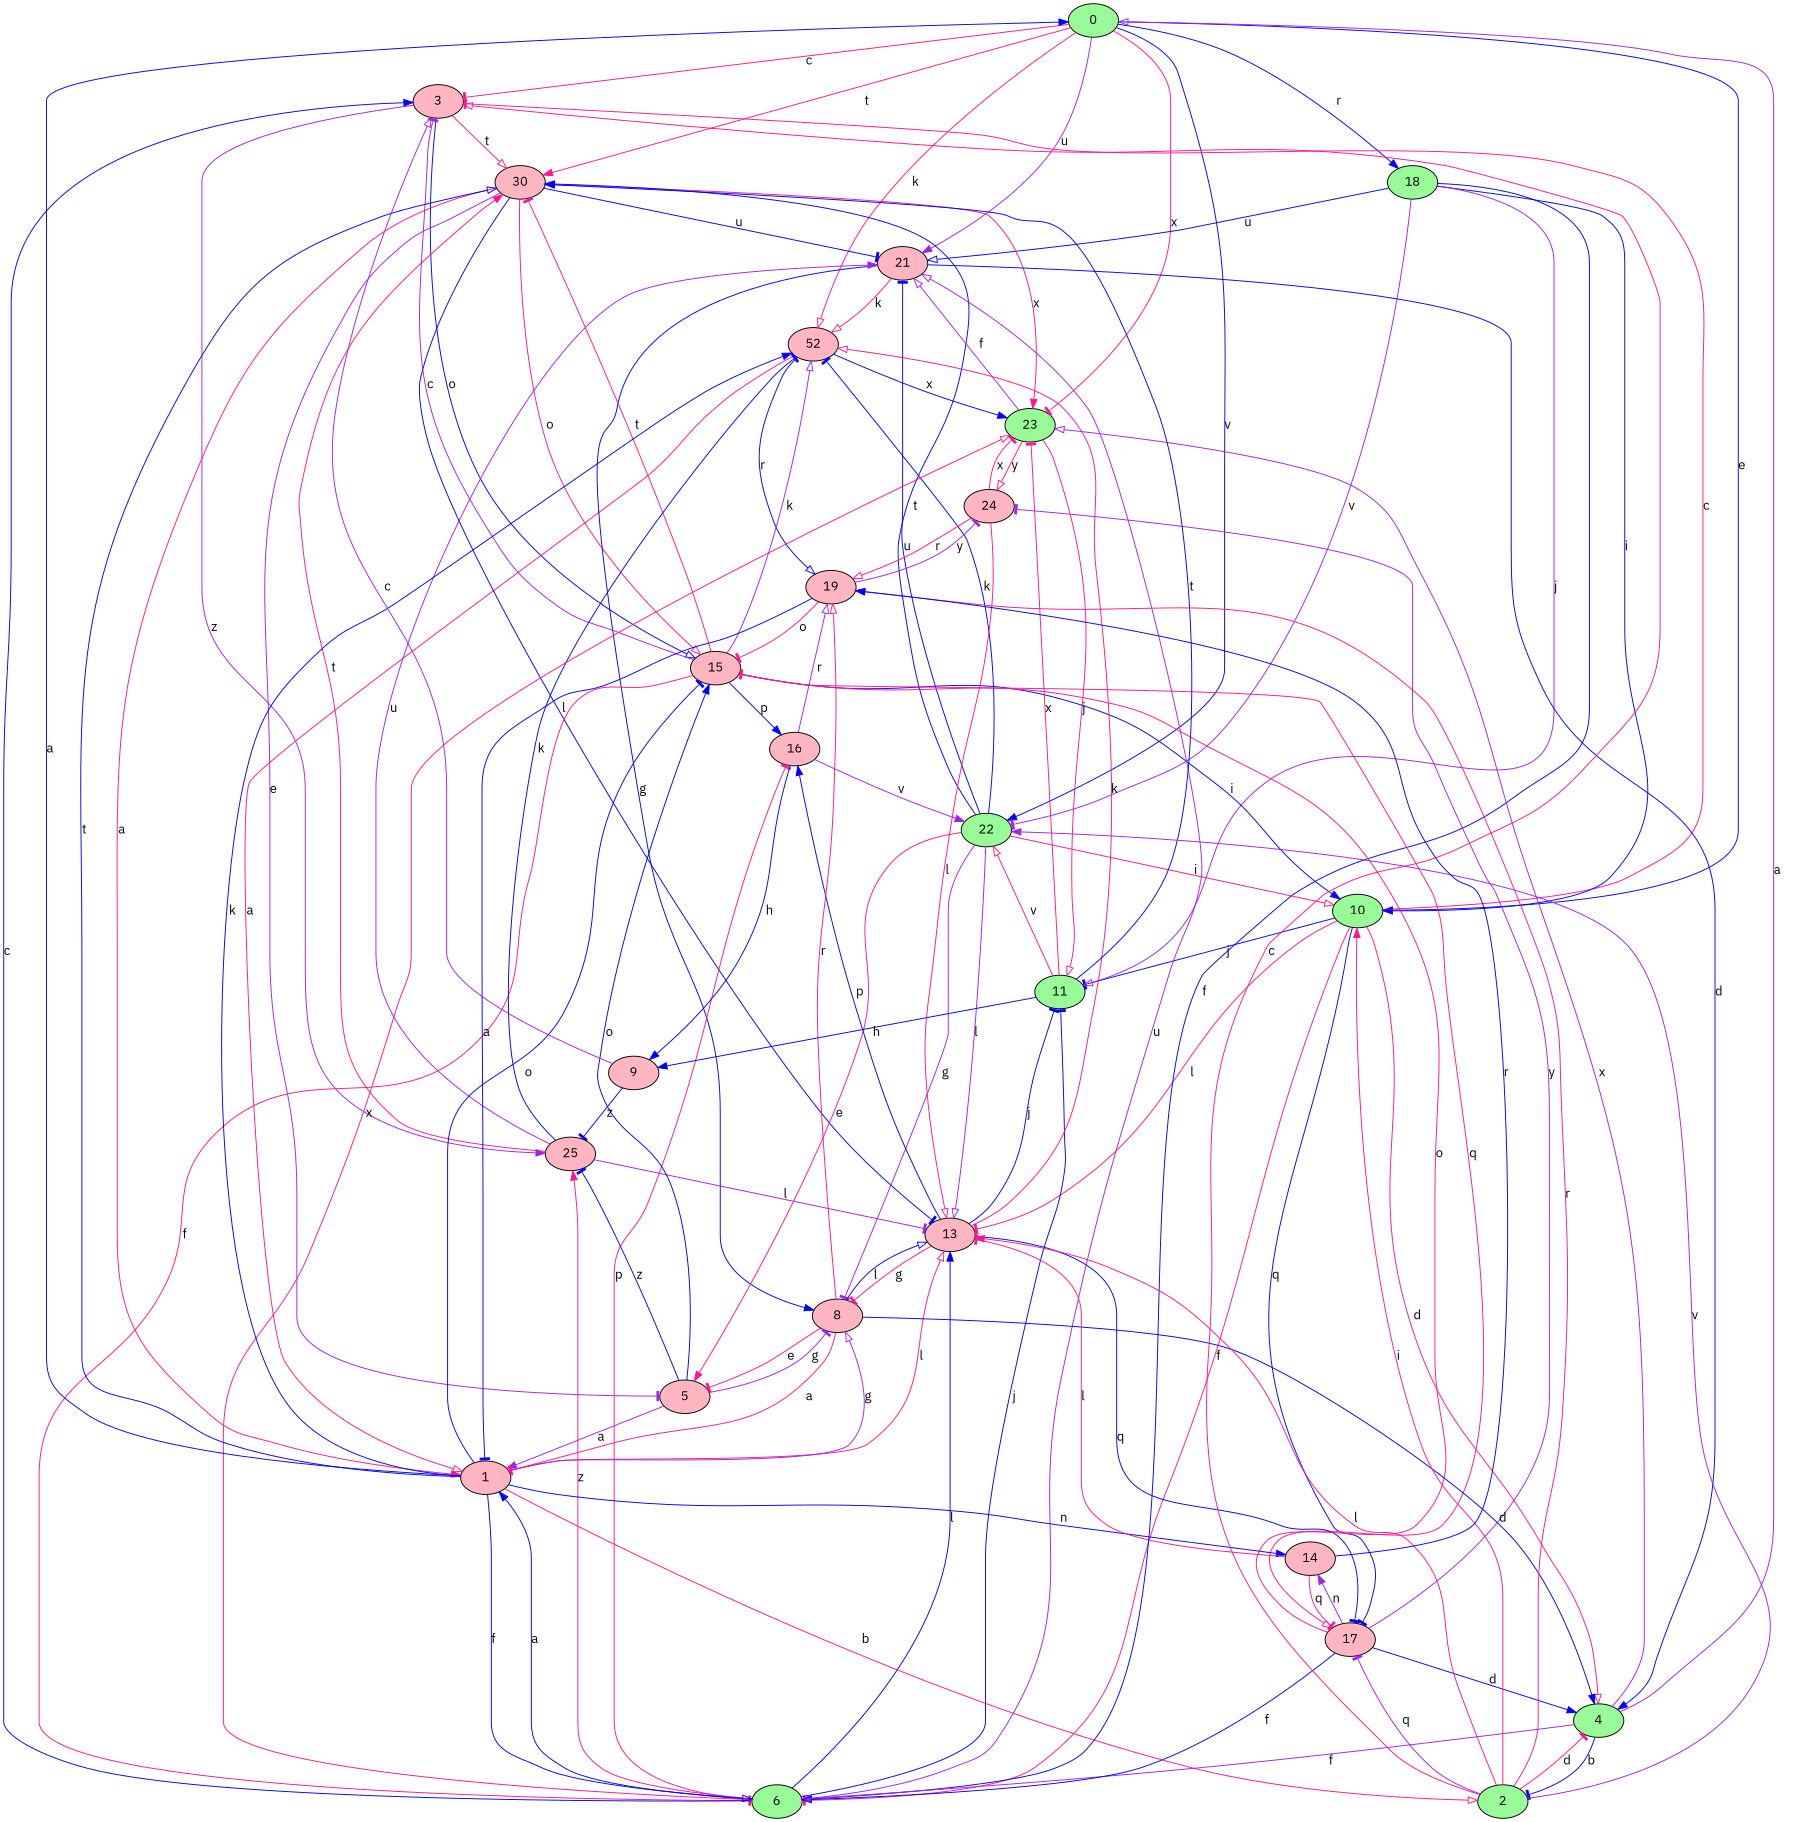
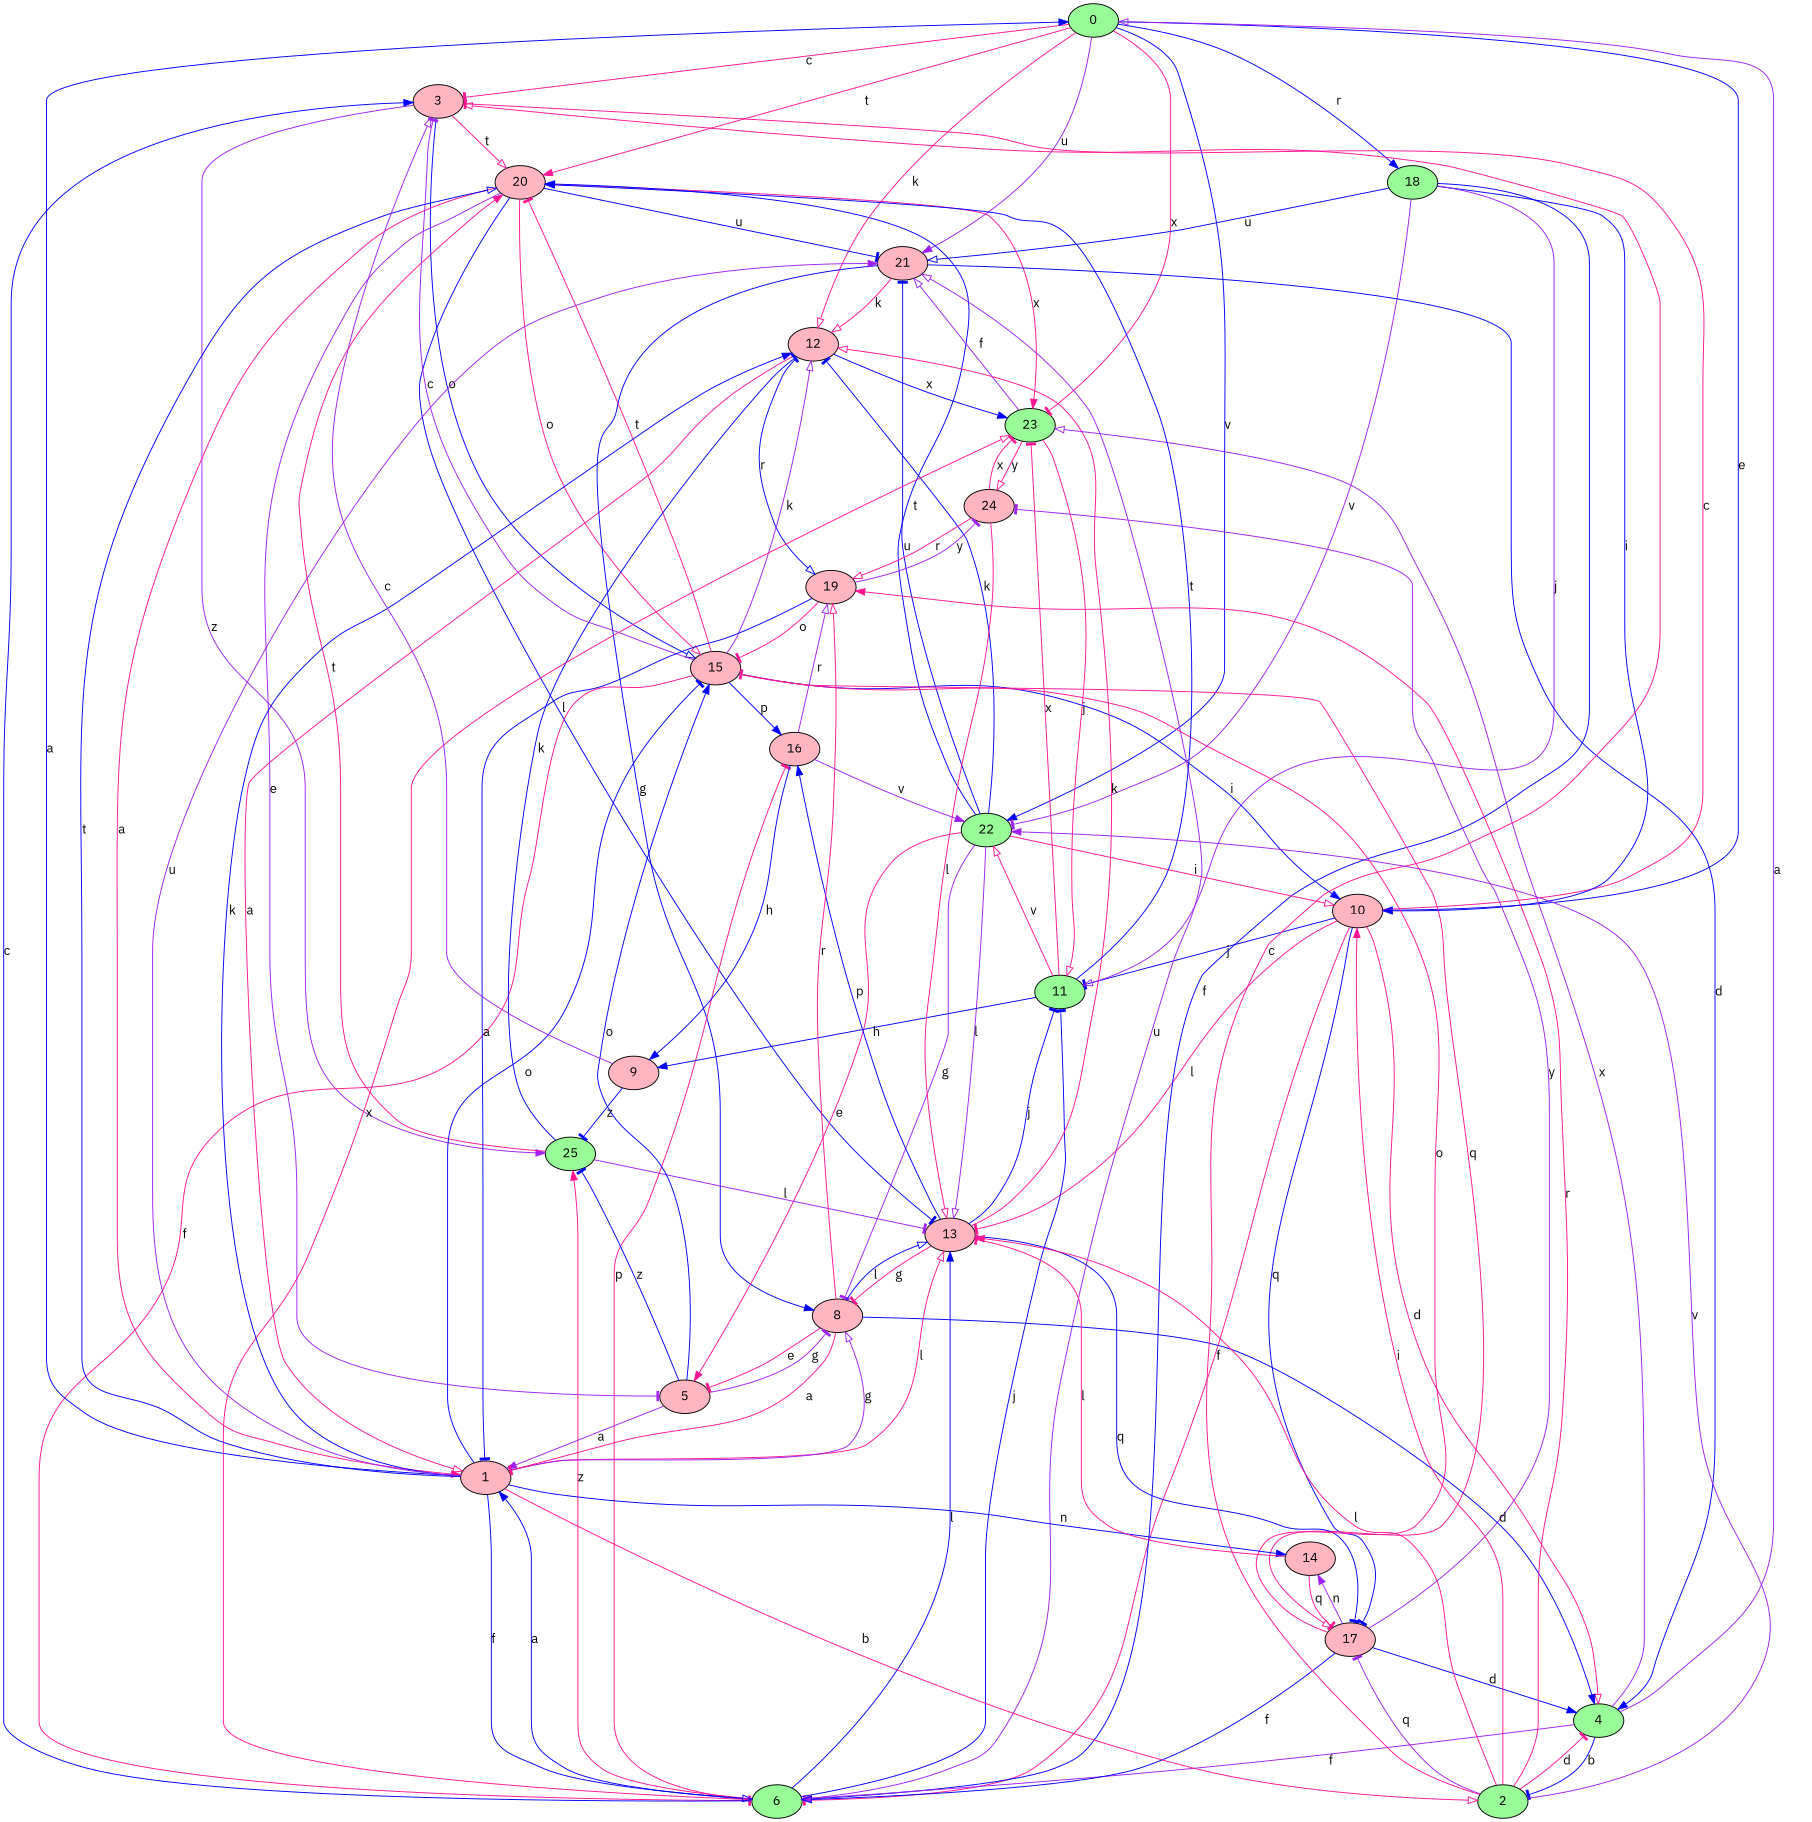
(520, 182) -> (520, 182)
(813, 344) -> (813, 344)
(422, 608) -> (205, 771)
(1358, 911) -> (1358, 911)
(1492, 950) -> none
(570, 1154) -> (570, 1154)
